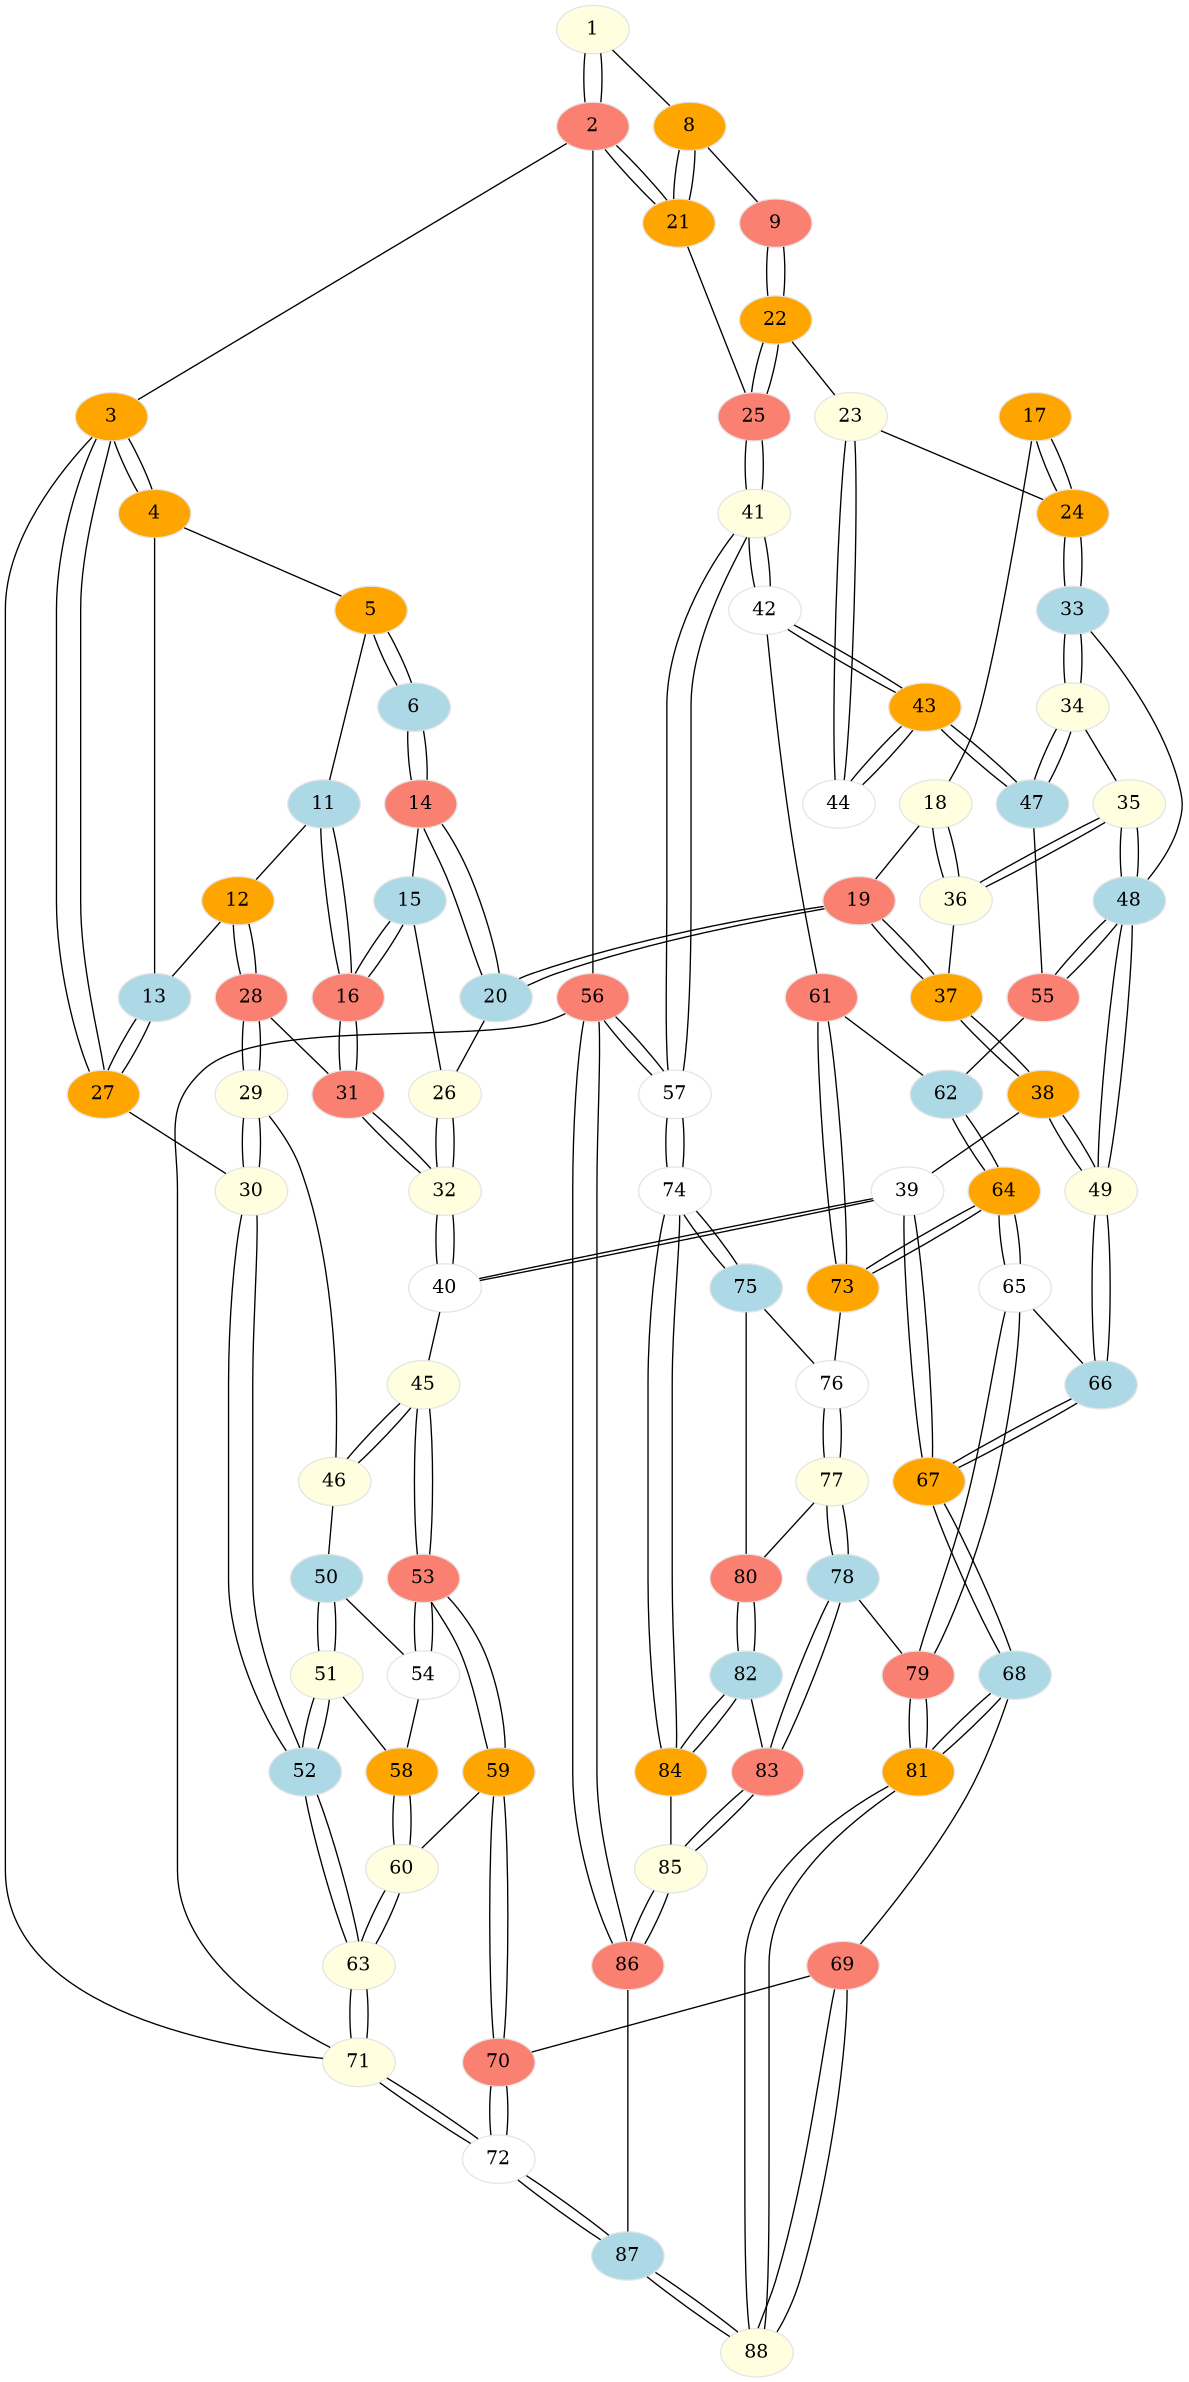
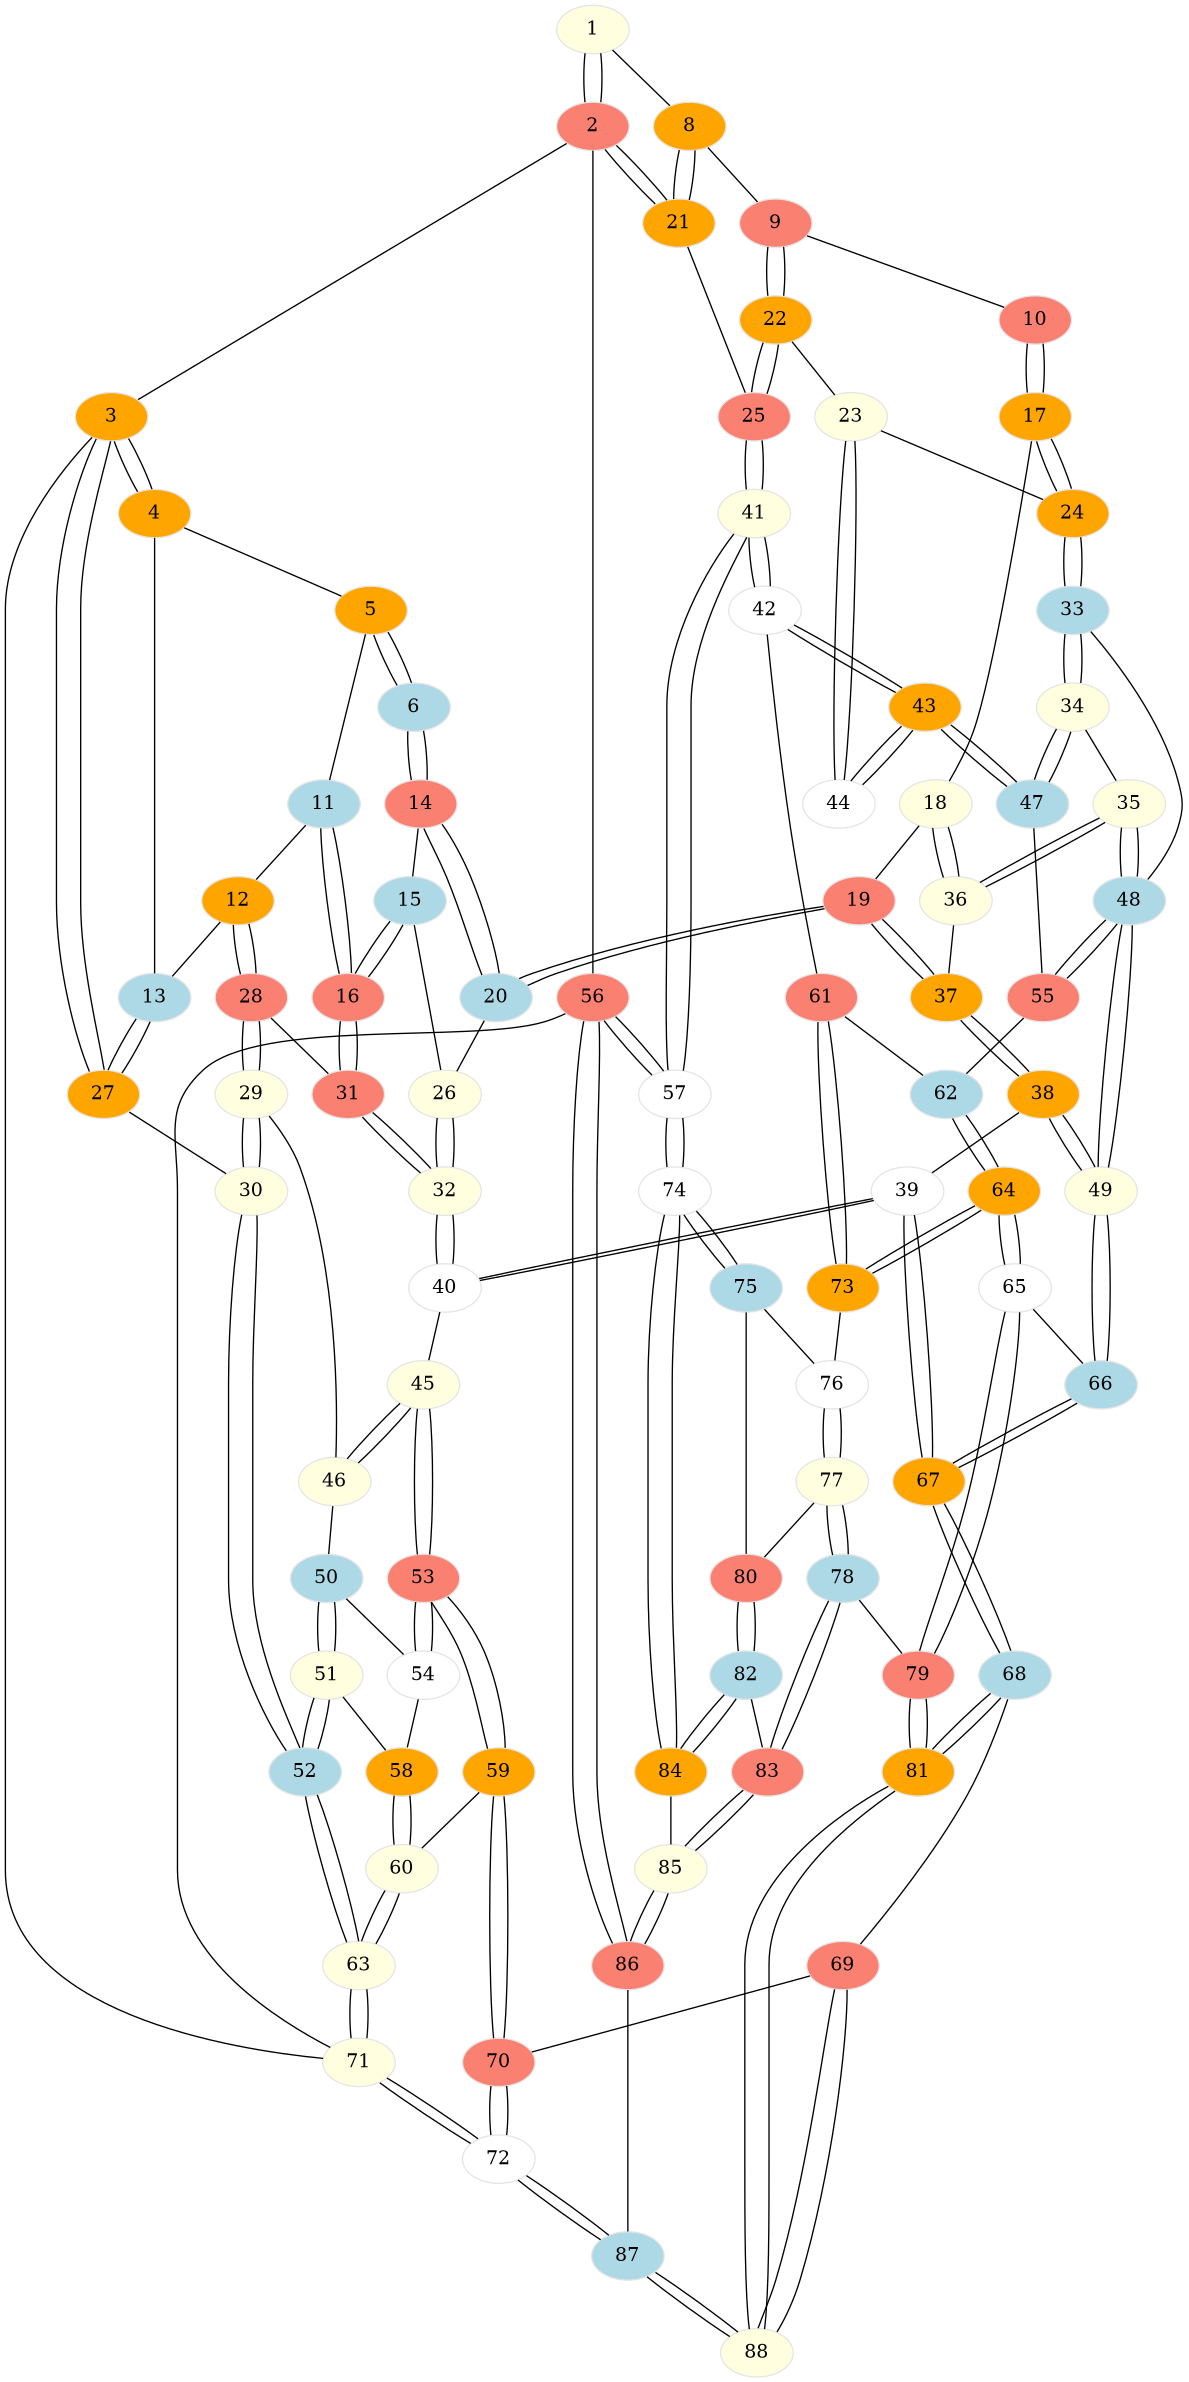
none -> (1035, 320)
